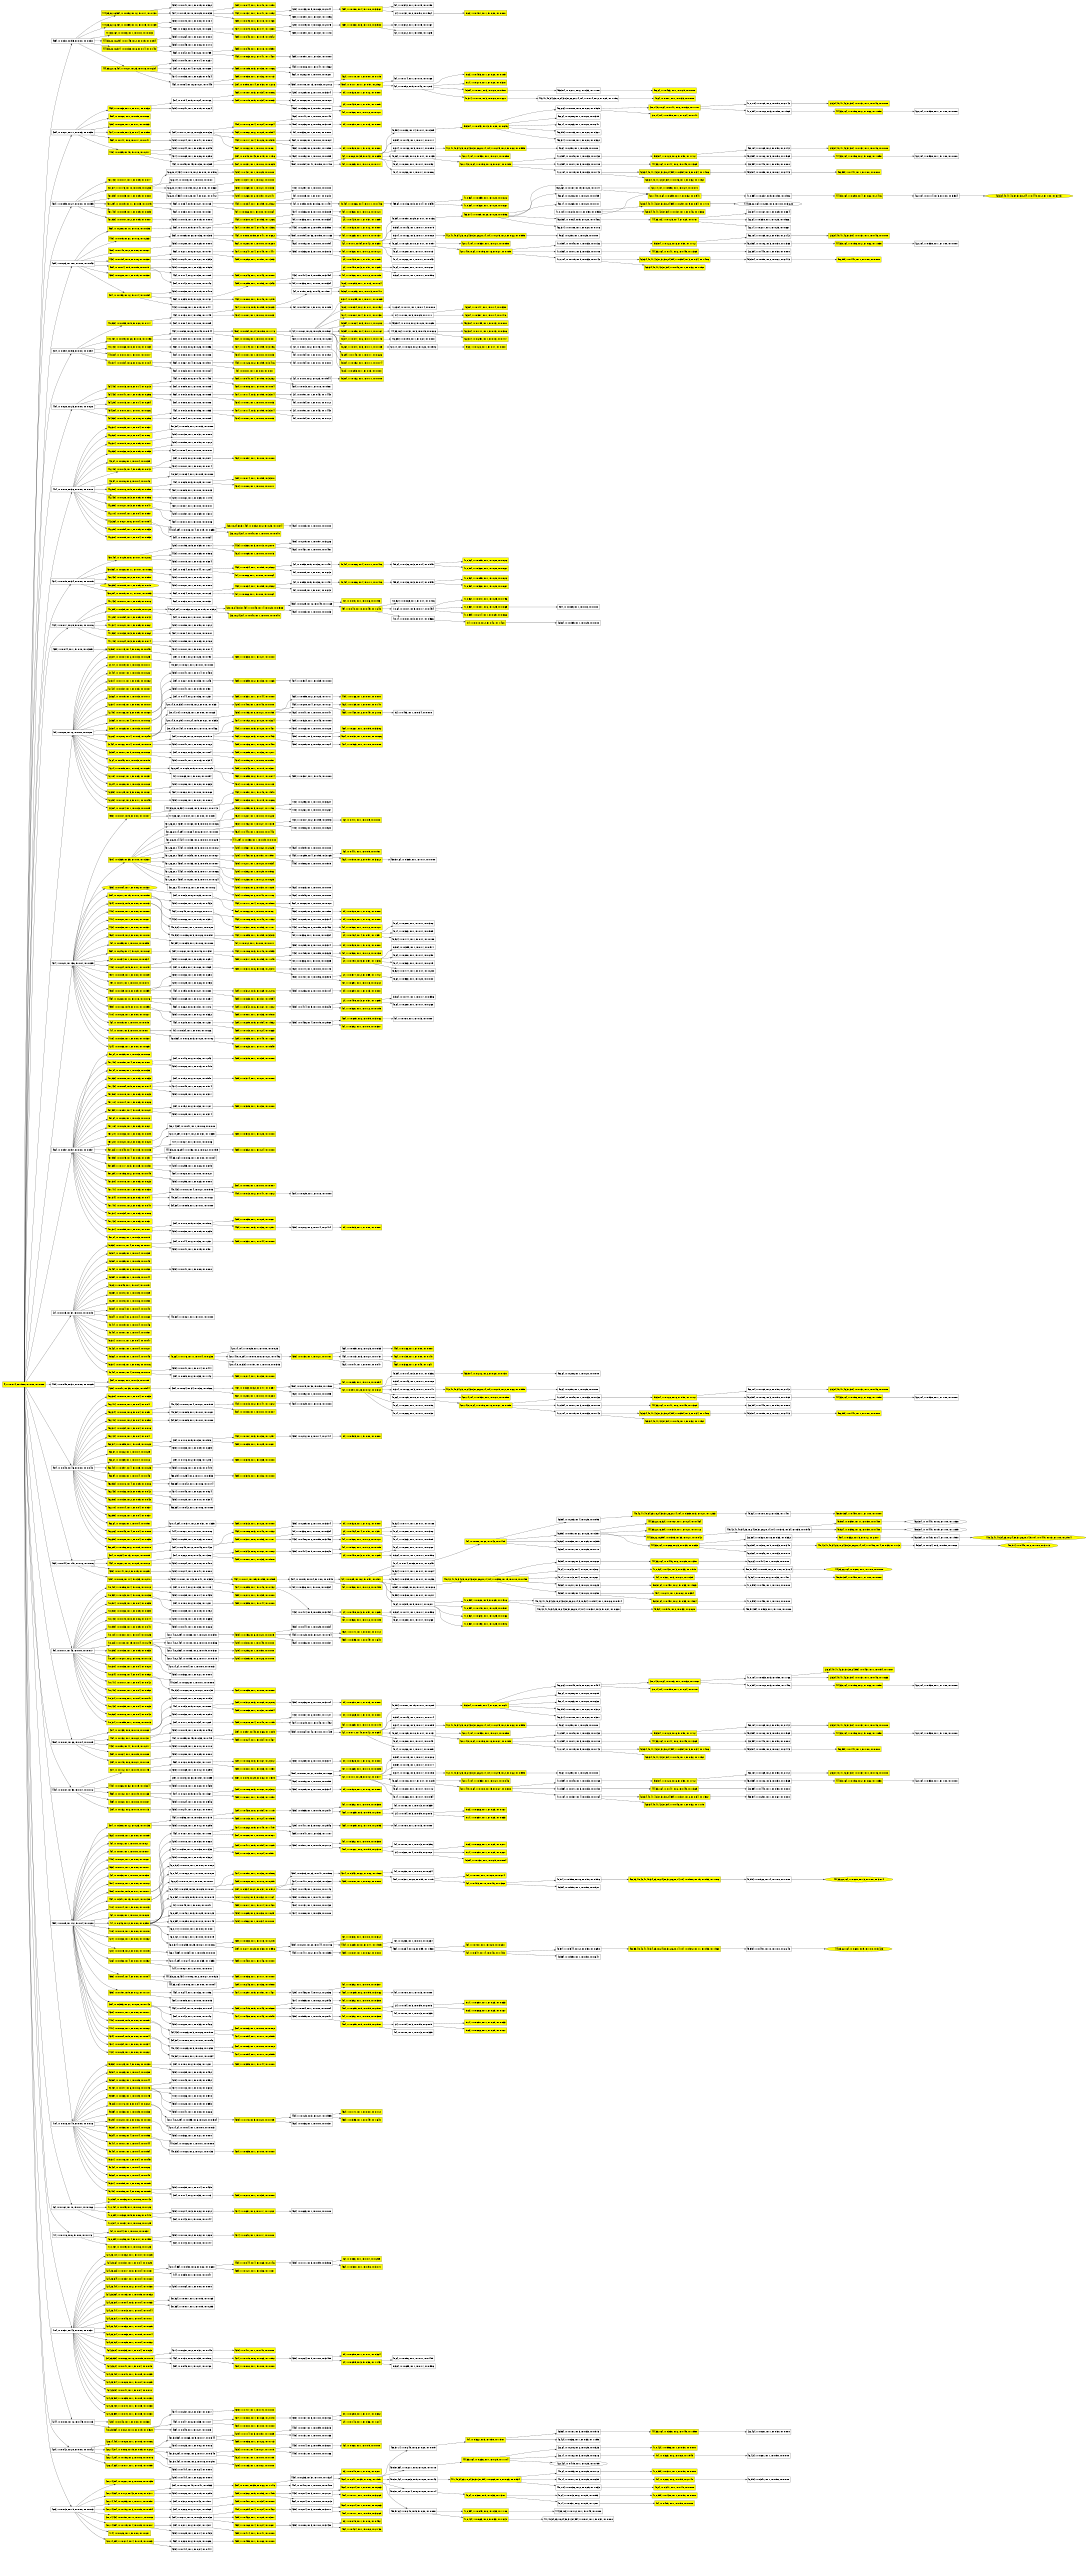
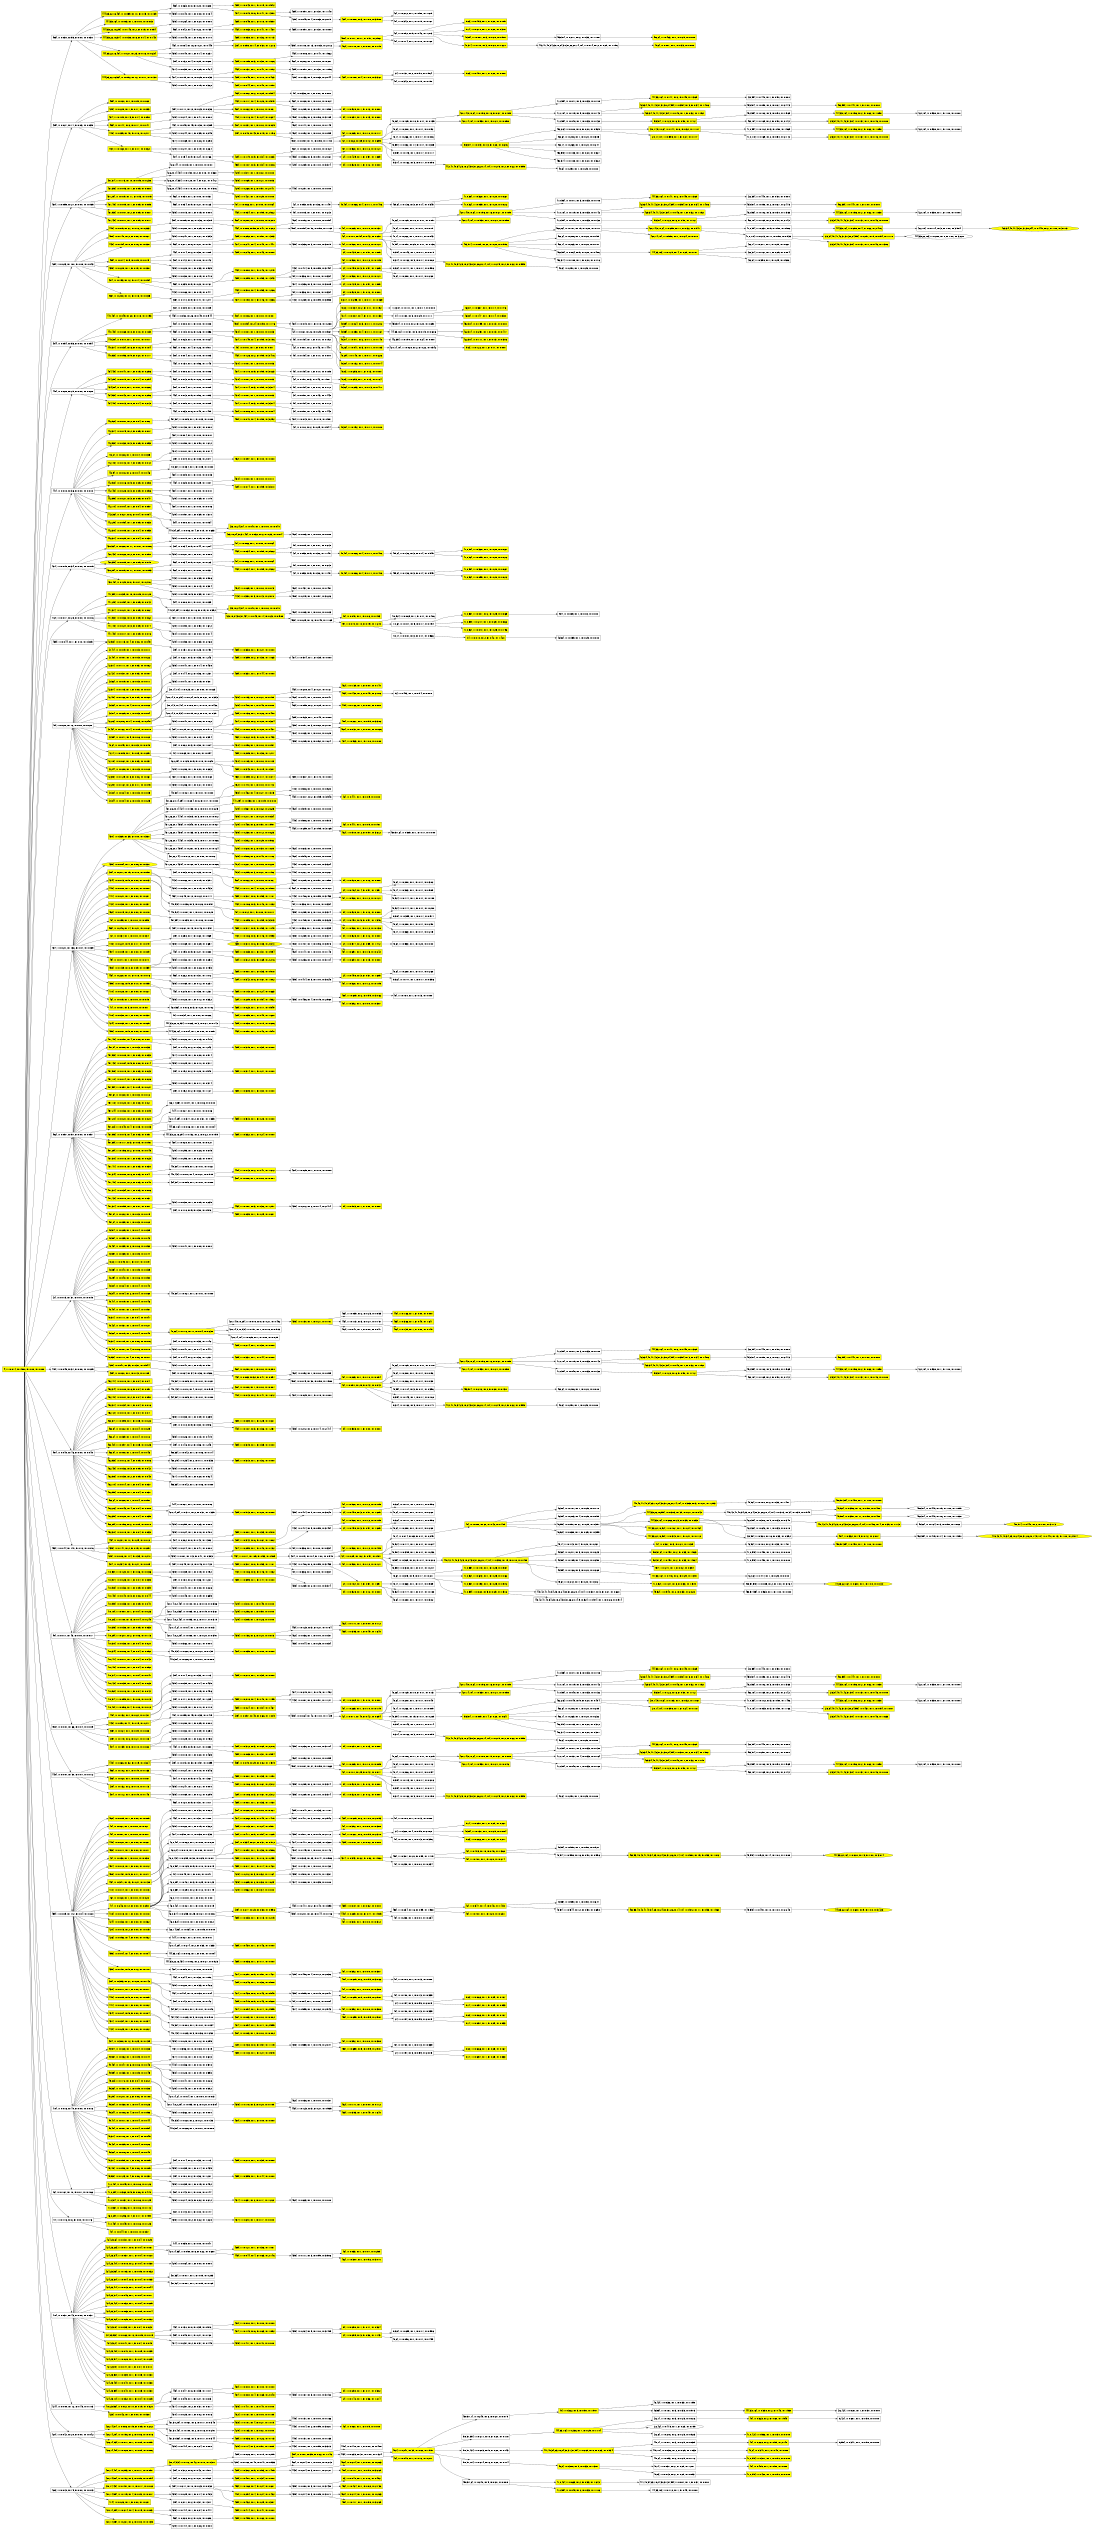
(625, 205) -> (722, 233)
(255, 969) -> (255, 944)
(91, 2501) -> (160, 2467)
